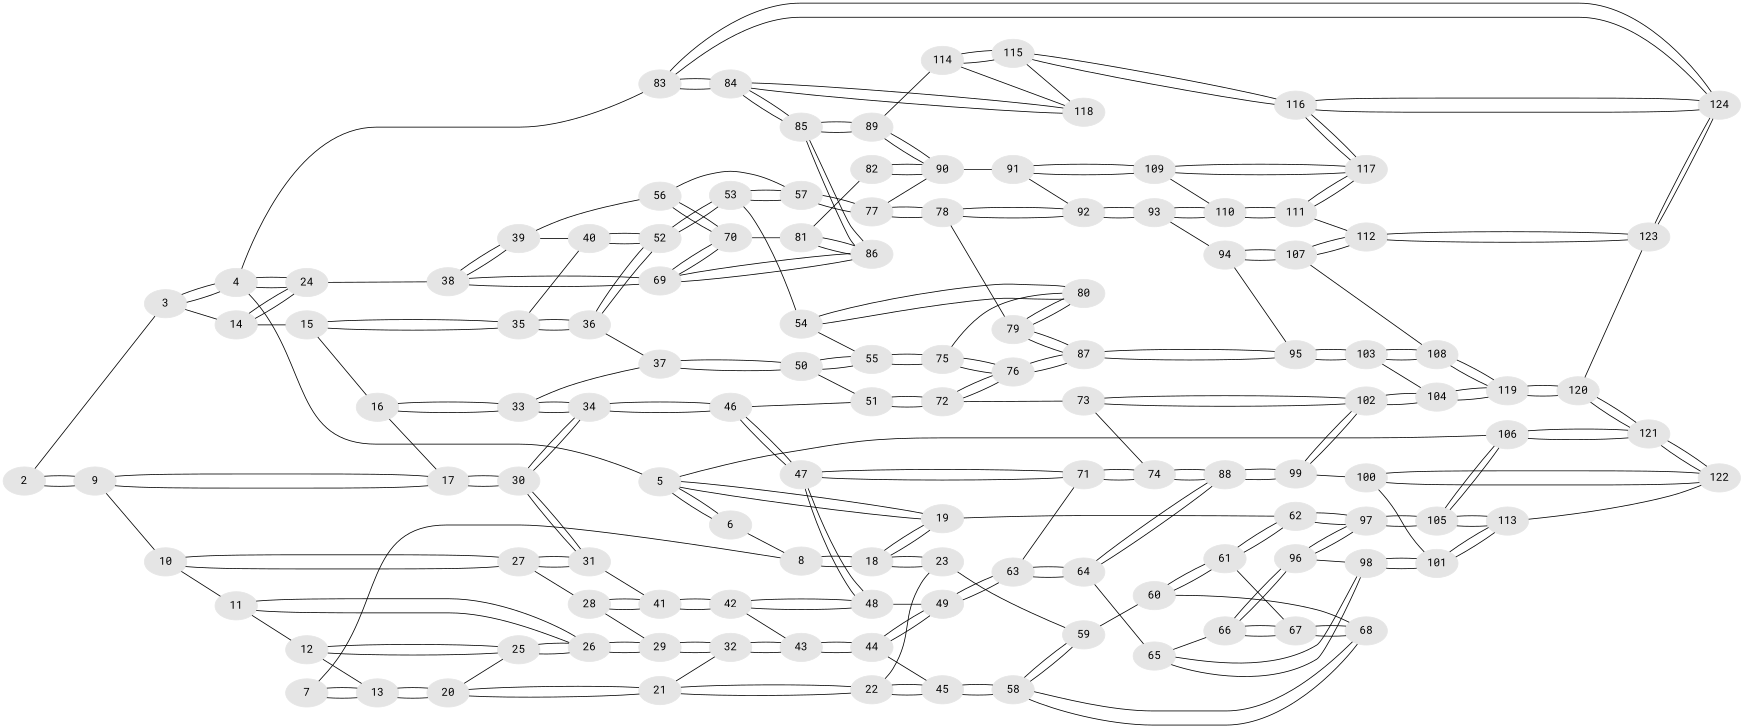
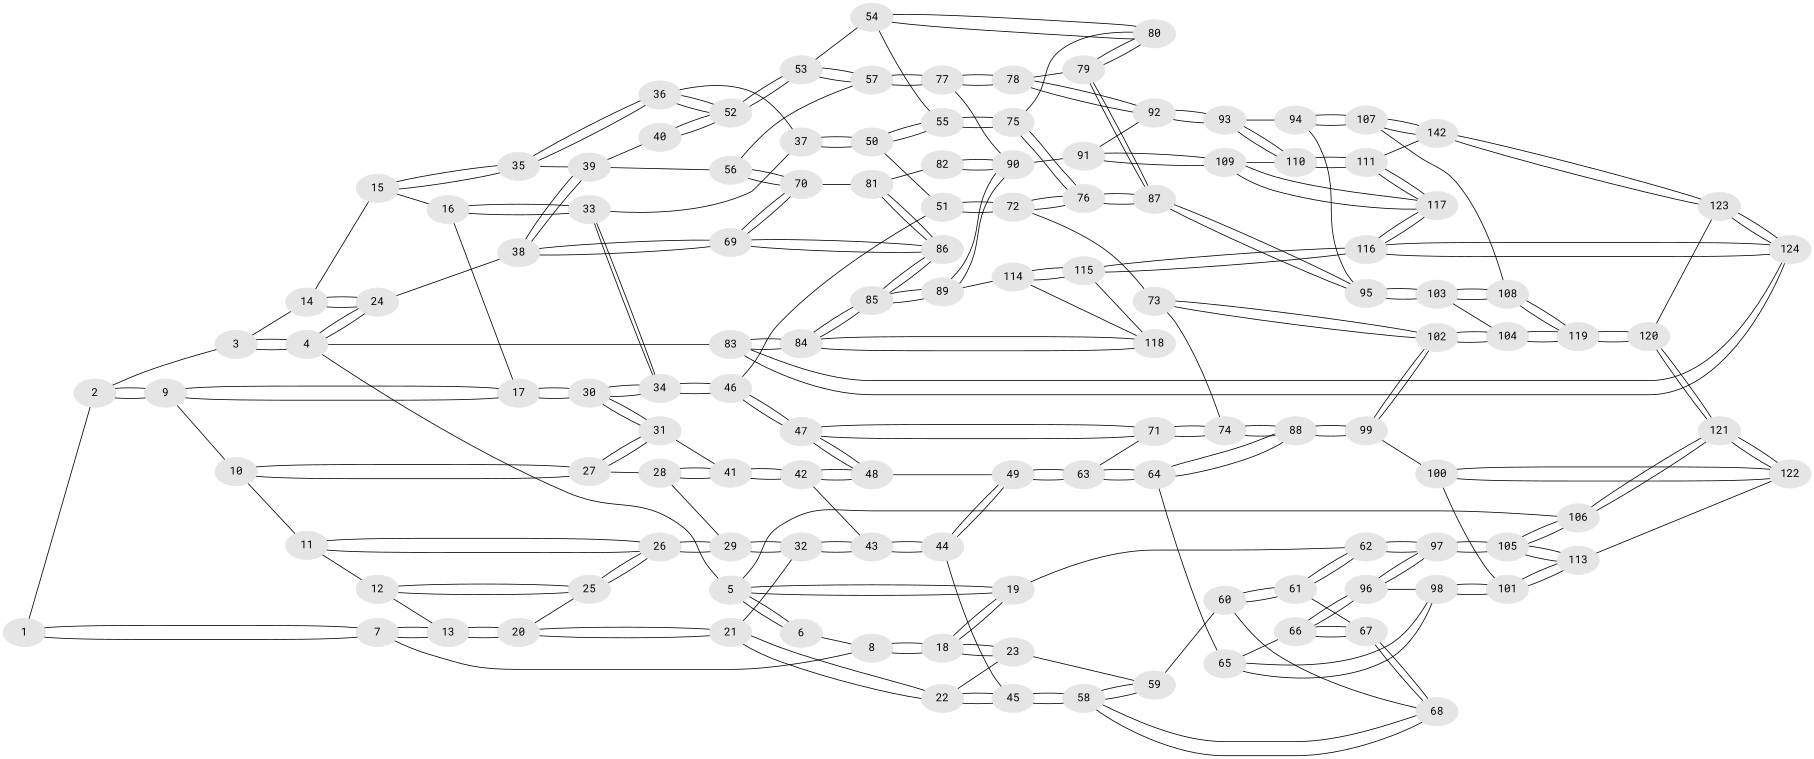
(1366, 237) -> (1437, 133)
(554, 282) -> (554, 167)
none -> (24, 632)
